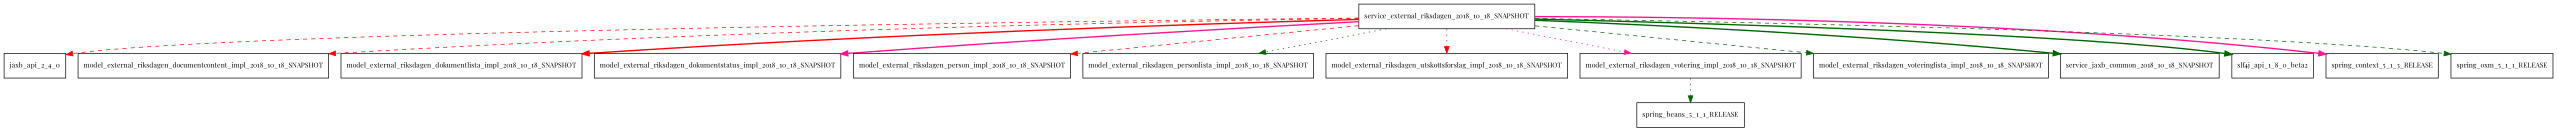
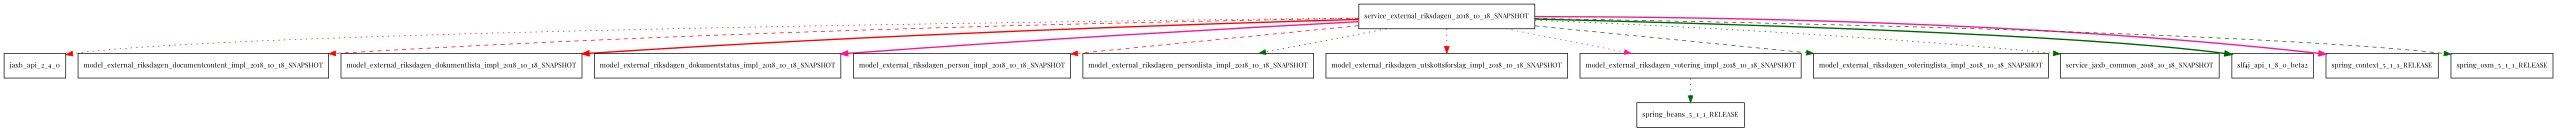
(715, 28) -> (715, 28)
(1794, 33) -> (1794, 33)
(2382, 66) -> (2382, 66)
